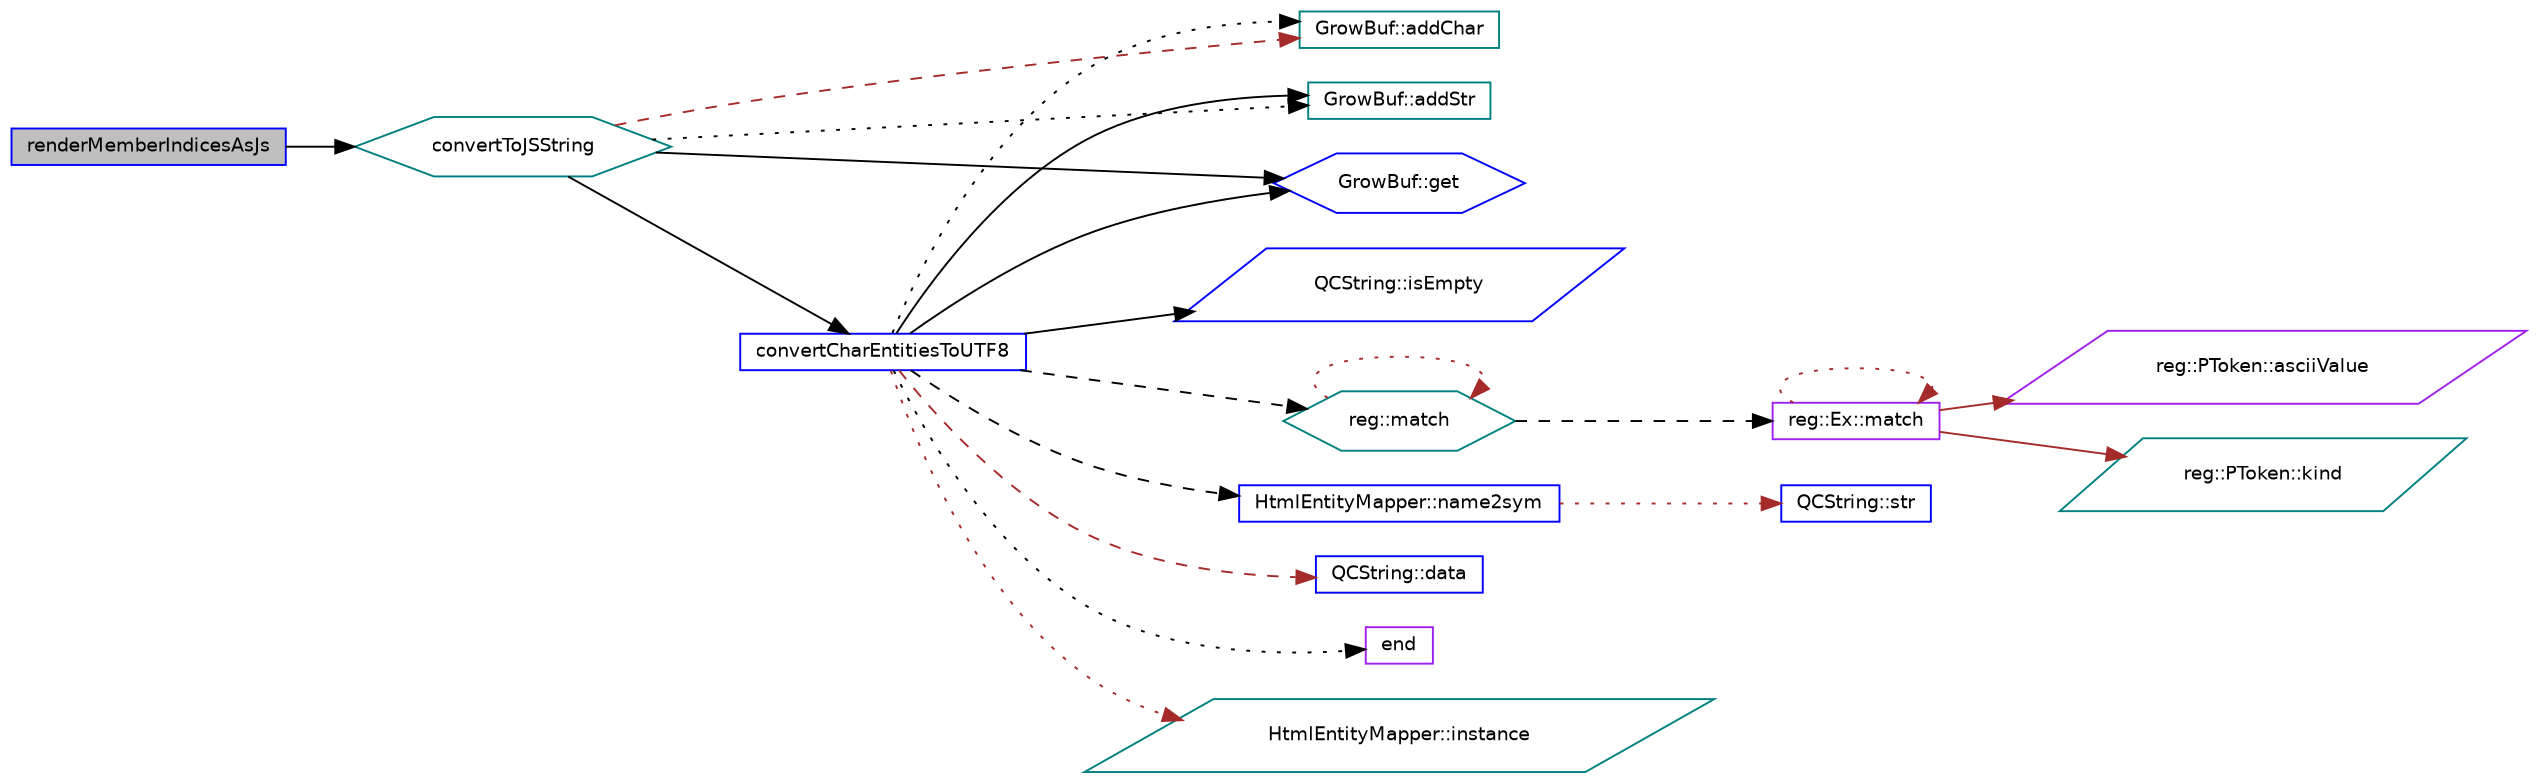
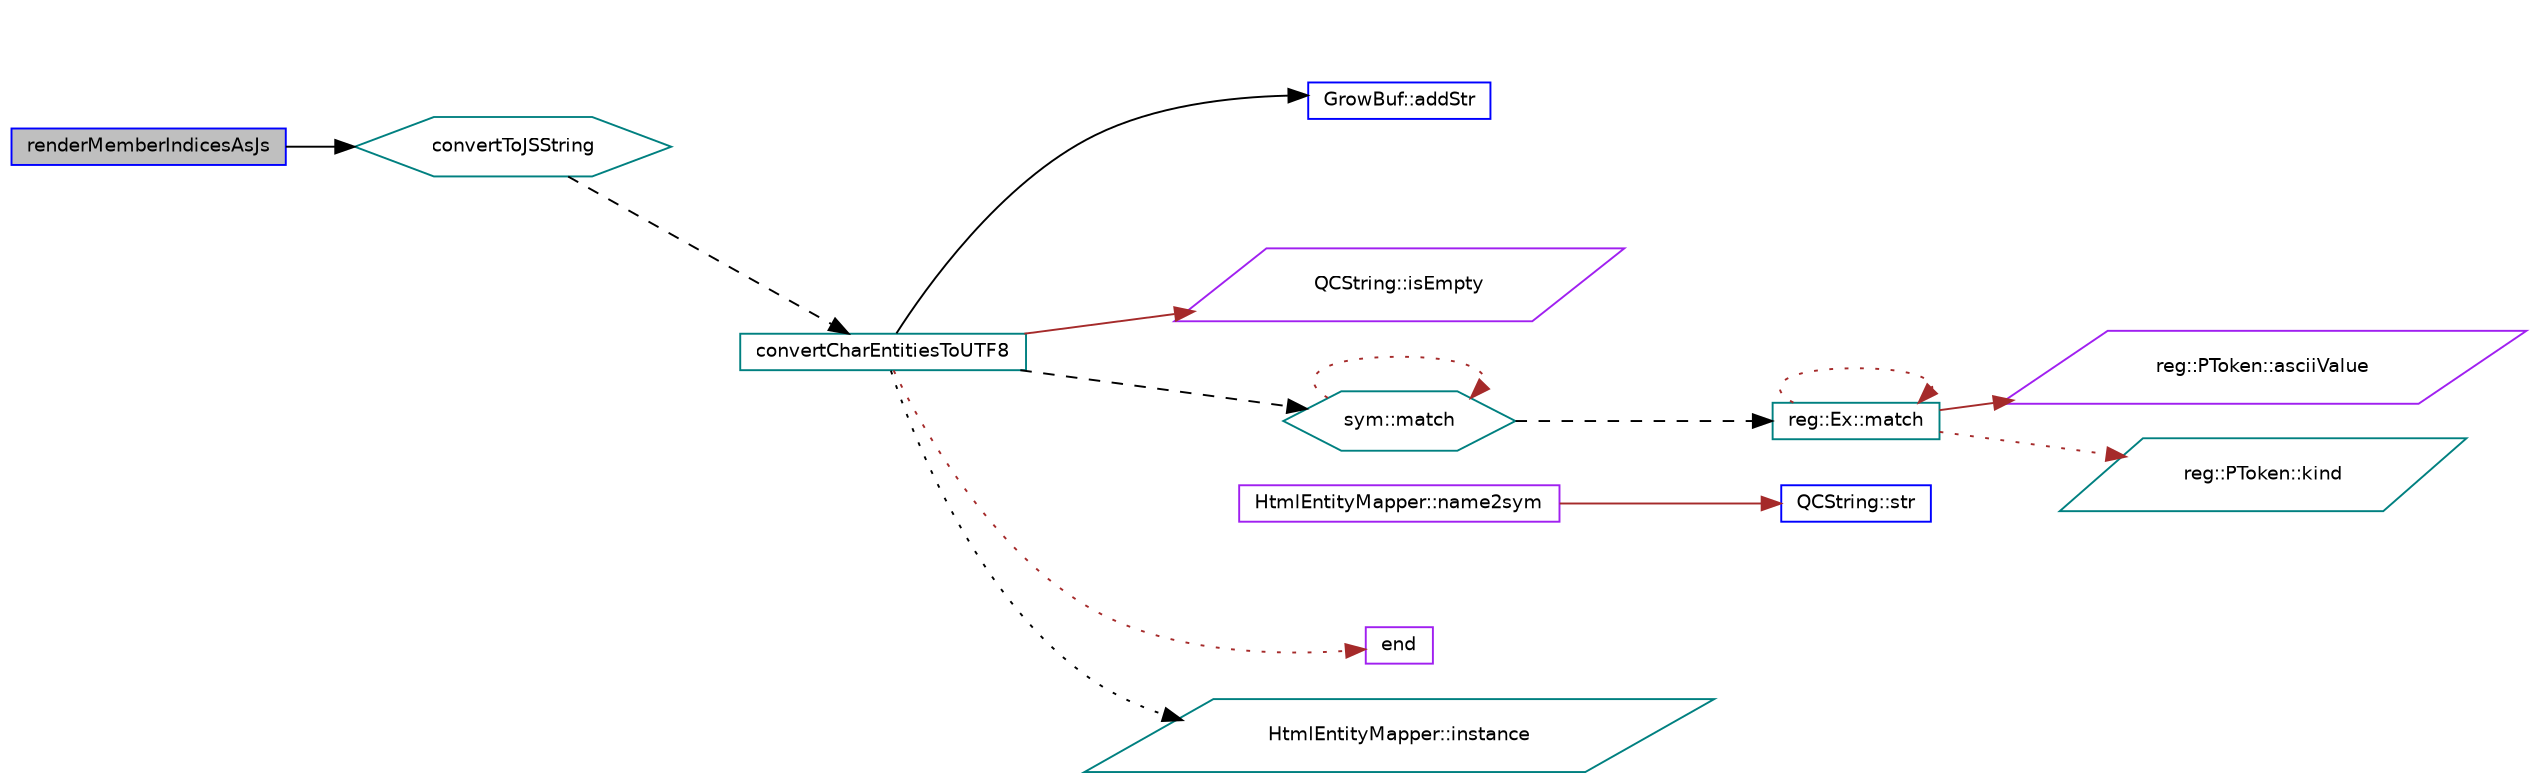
(1399, 30) -> none
(1399, 101) -> (1399, 101)
(971, 123) -> none
(1399, 183) -> none
(700, 250) -> (700, 250)
(1399, 285) -> (1399, 285)
(1100, 324) -> (1100, 324)
(883, 352) -> (883, 352)
(1399, 421) -> (1399, 421)
(1856, 421) -> (1856, 421)
(2023, 443) -> (2023, 443)
(1057, 453) -> none
(1399, 503) -> (1399, 503)
(1660, 503) -> (1660, 503)
(991, 574) -> (991, 574)
(1399, 574) -> none
(1069, 594) -> (1069, 594)
